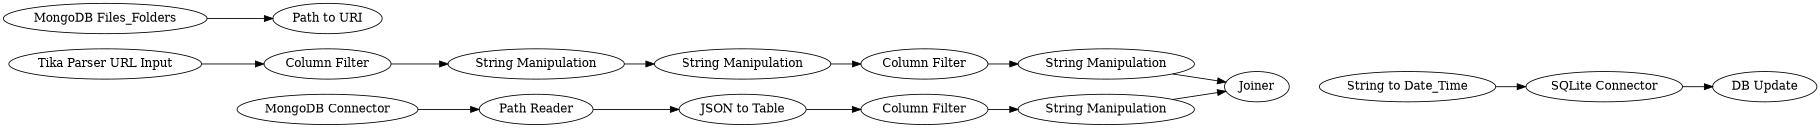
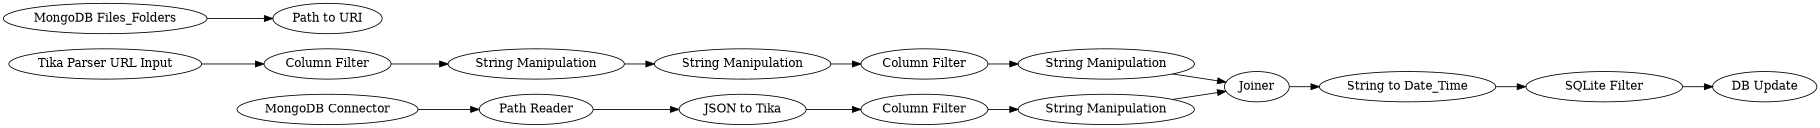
none -> (1300, 87)
(1604, 87) -> (1604, 87)
(743, 109) -> (743, 109)
